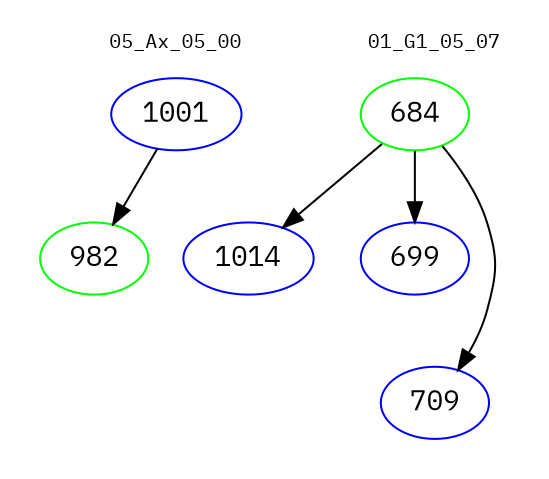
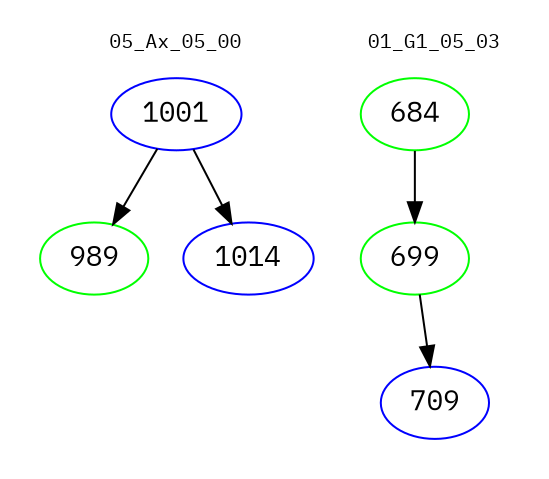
(435, 43) -> (435, 43)
(357, 165) -> (208, 178)
(493, 245) -> (423, 320)
(94, 259) -> (94, 259)
(415, 259) -> (415, 259)
